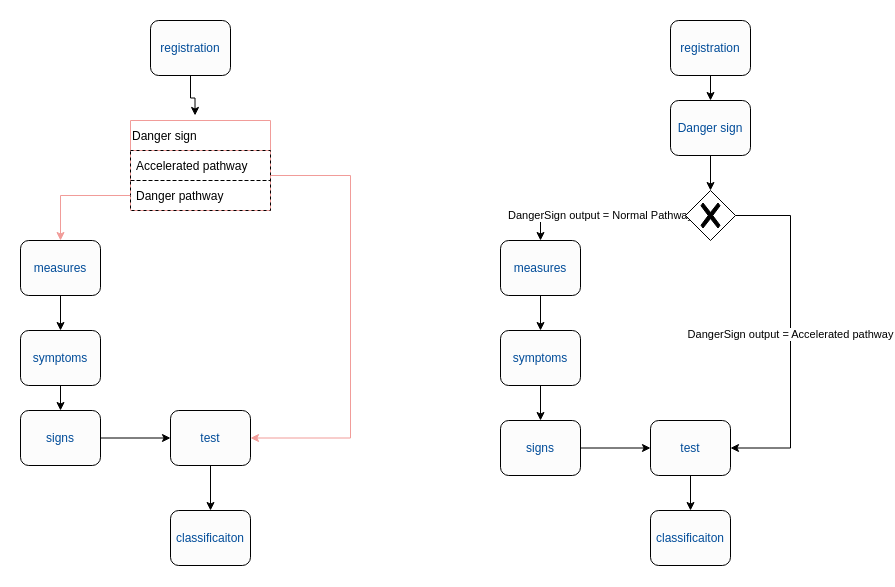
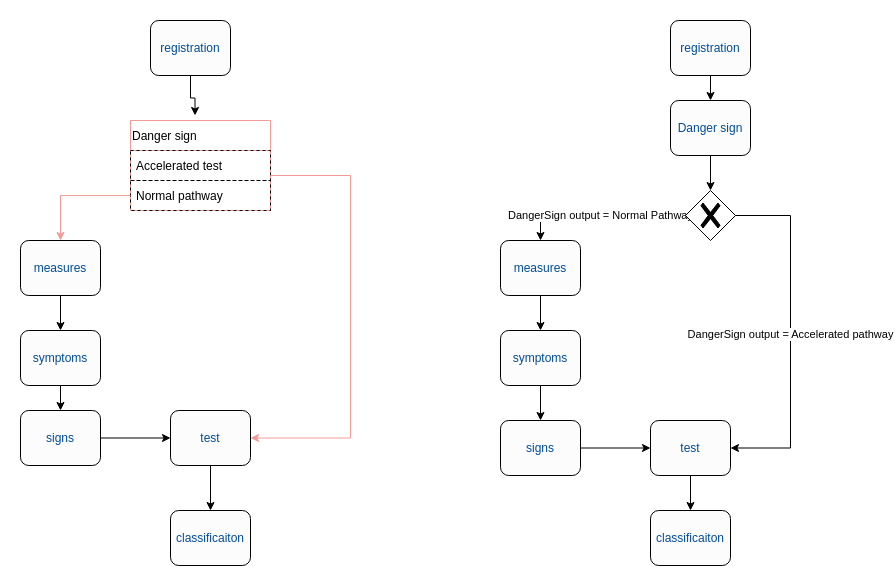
(197, 166) -> (187, 166)
(181, 196) -> (180, 196)
